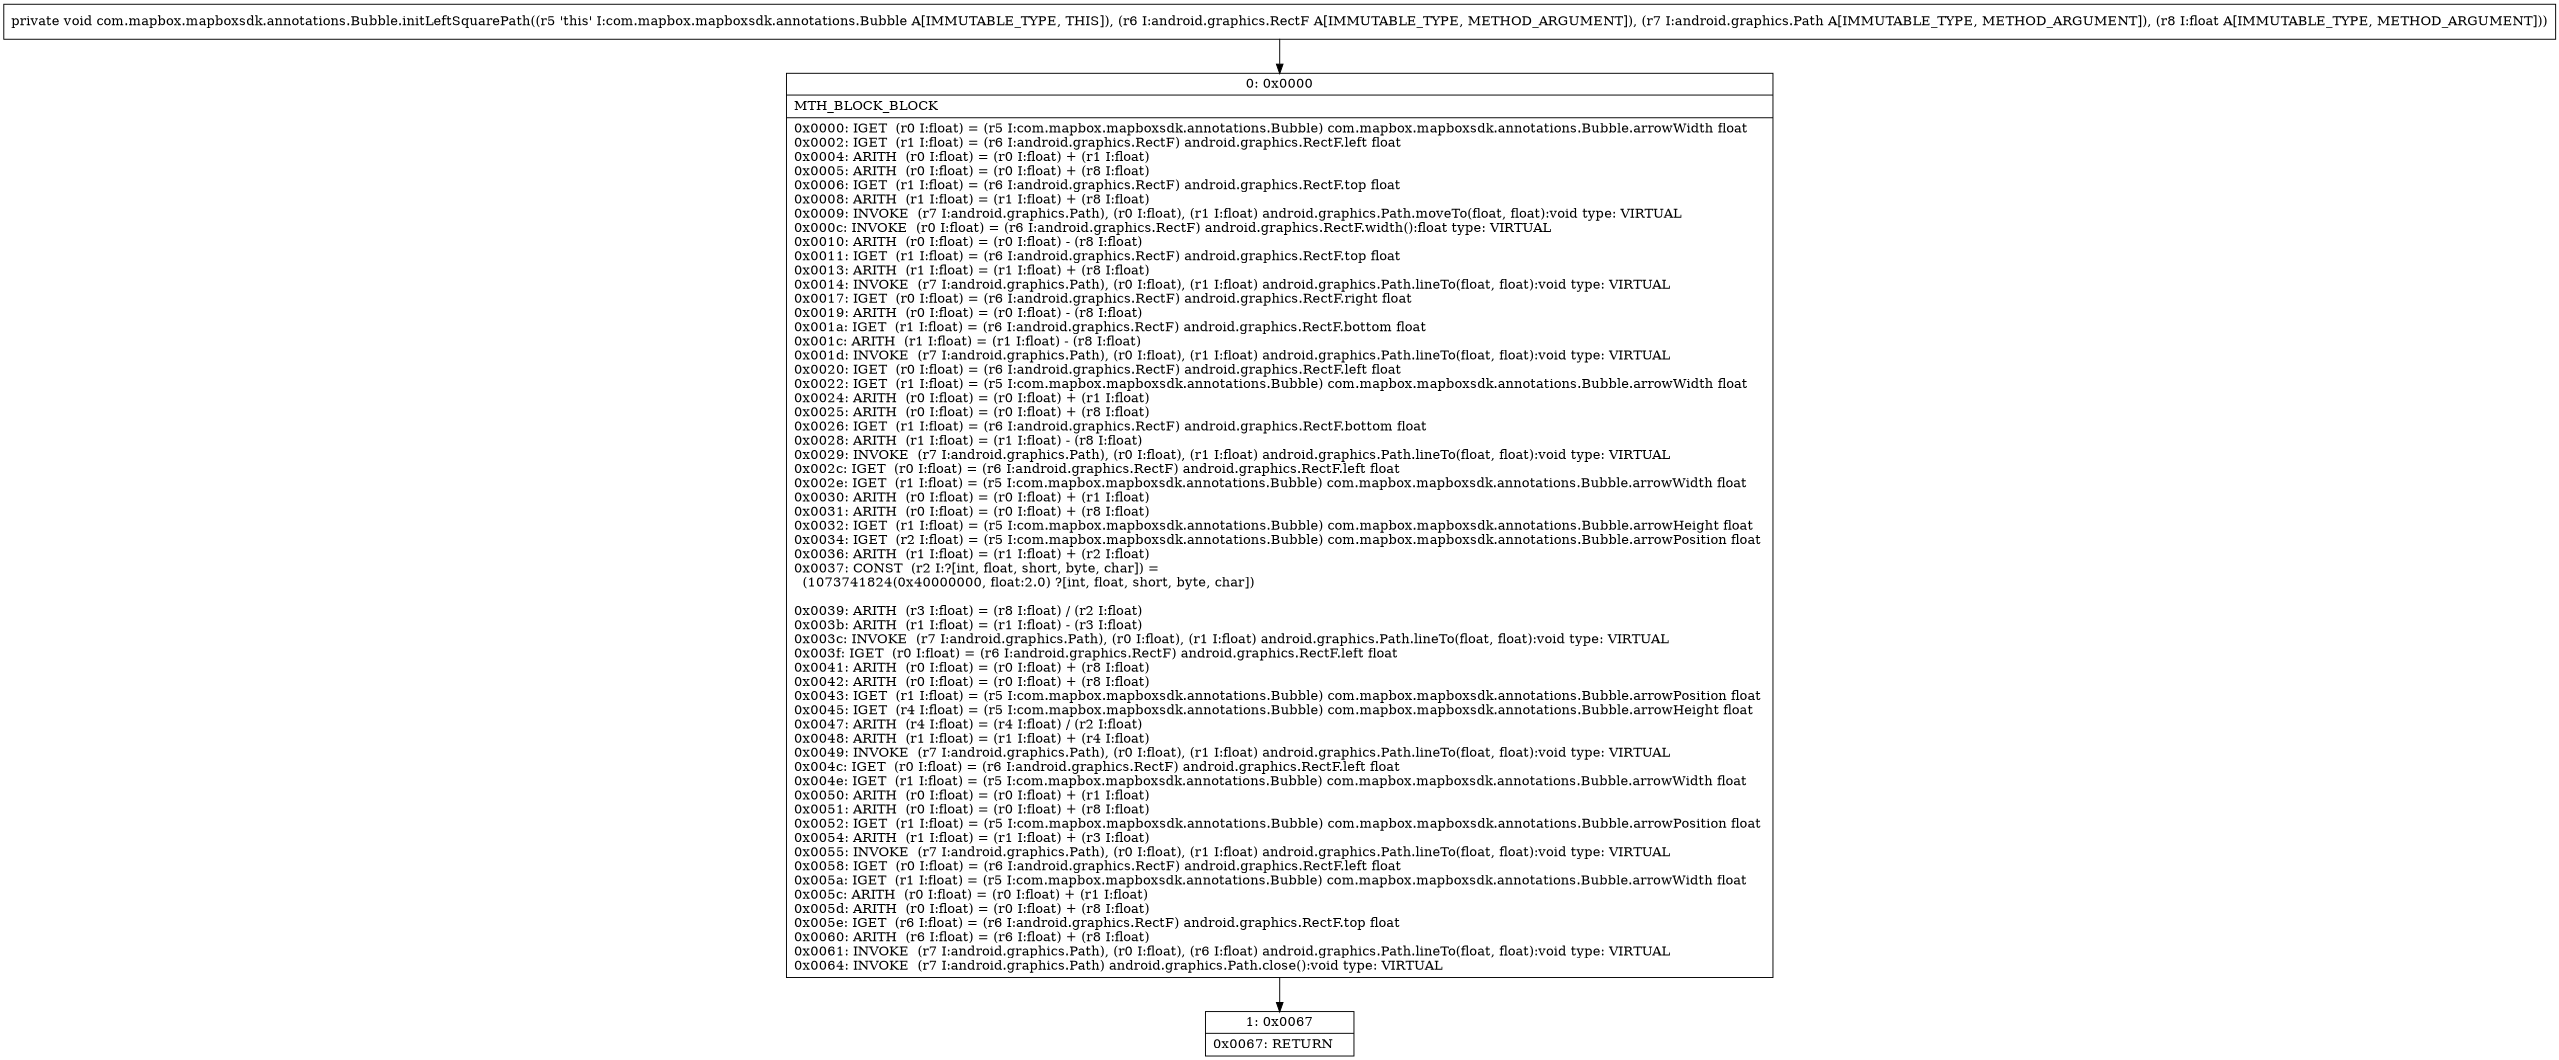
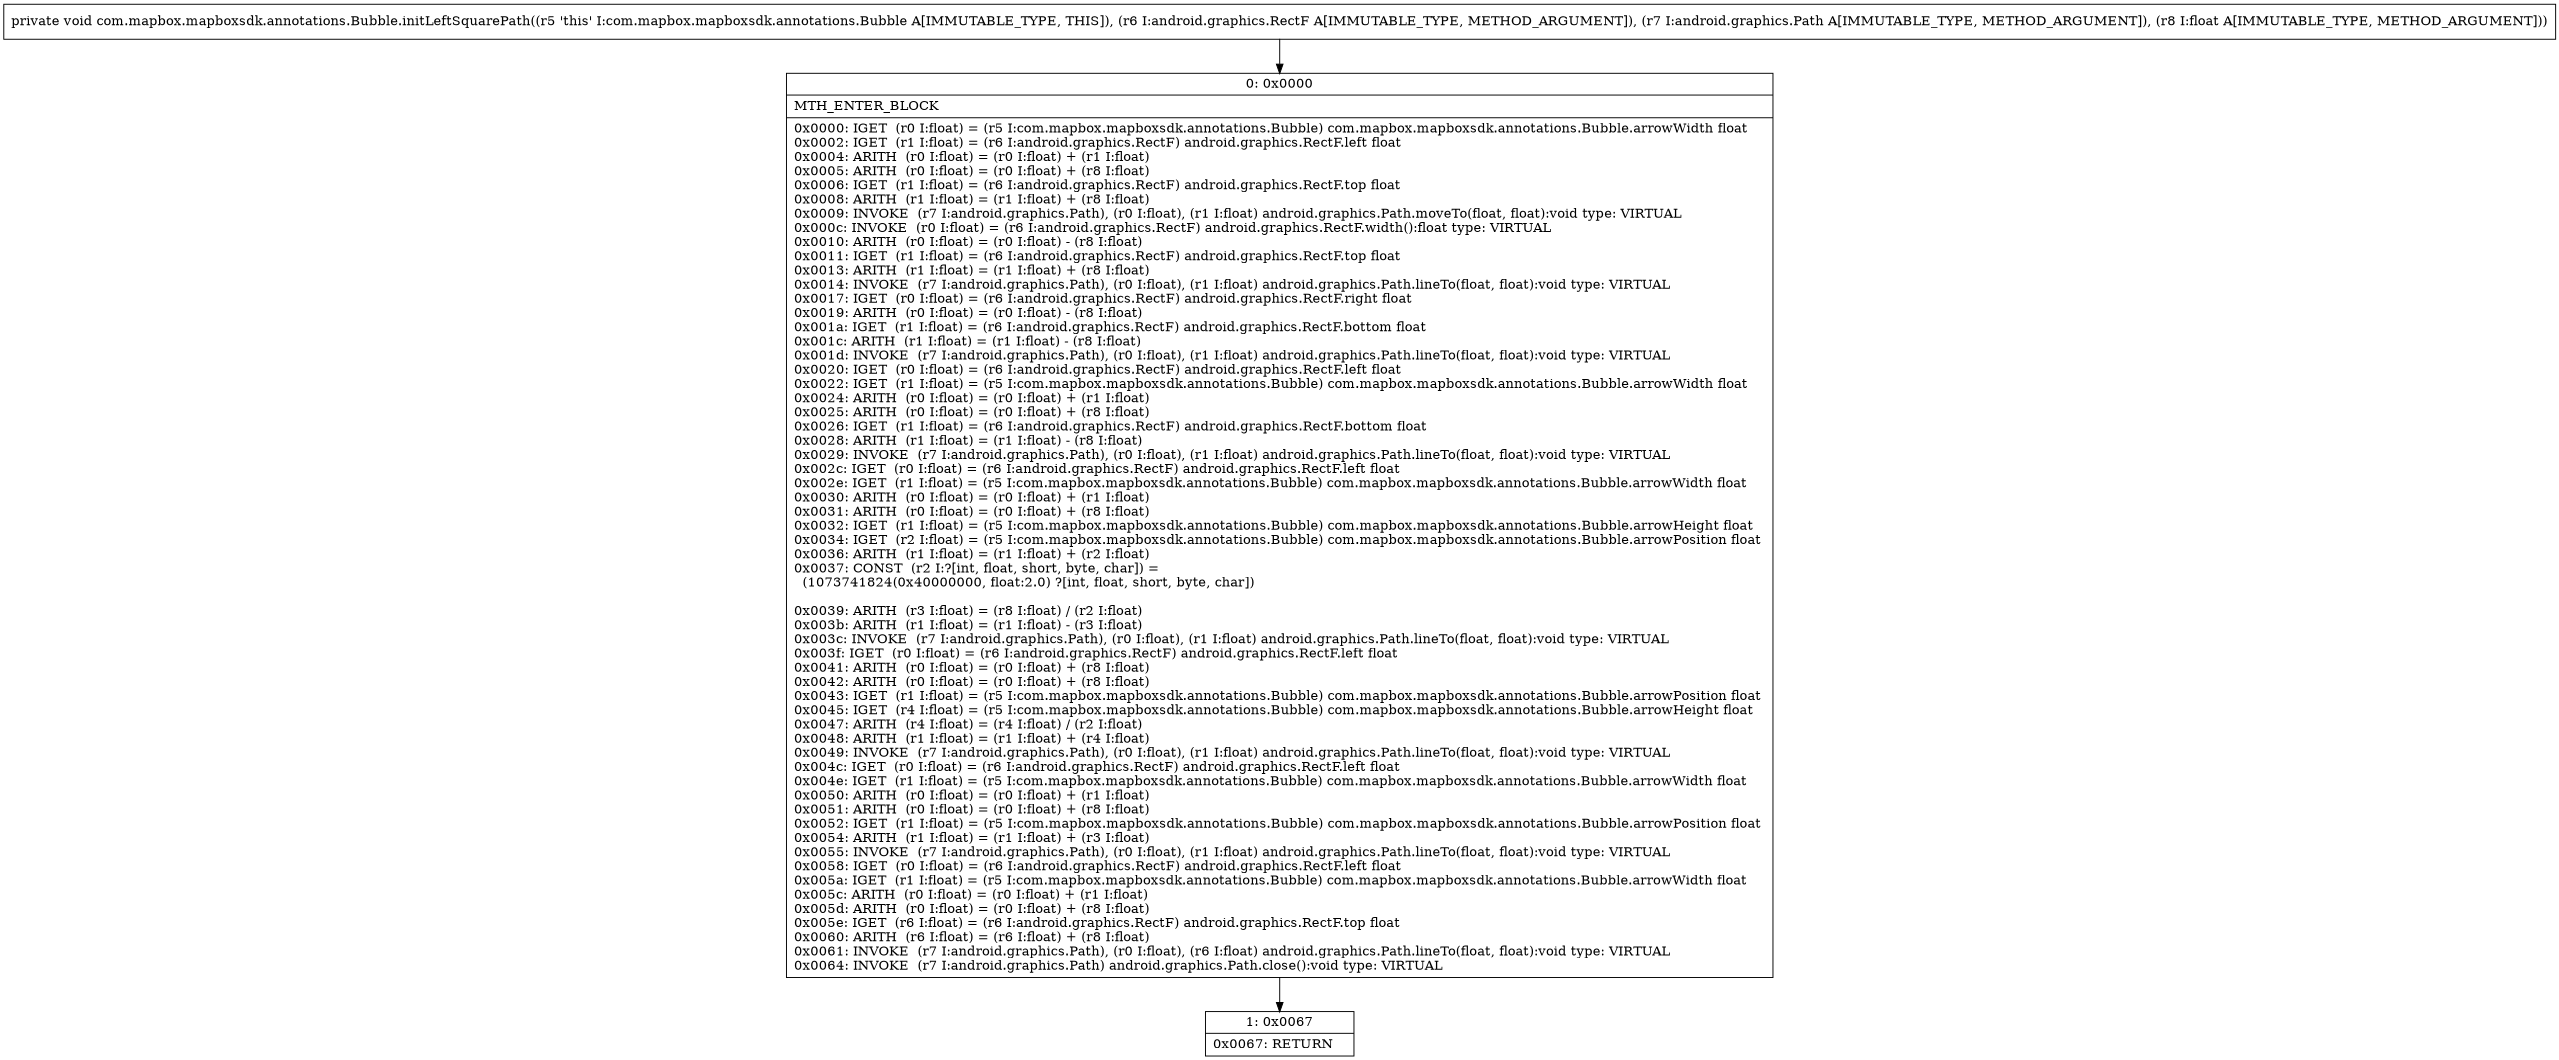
(866, 106) -> (867, 106)
